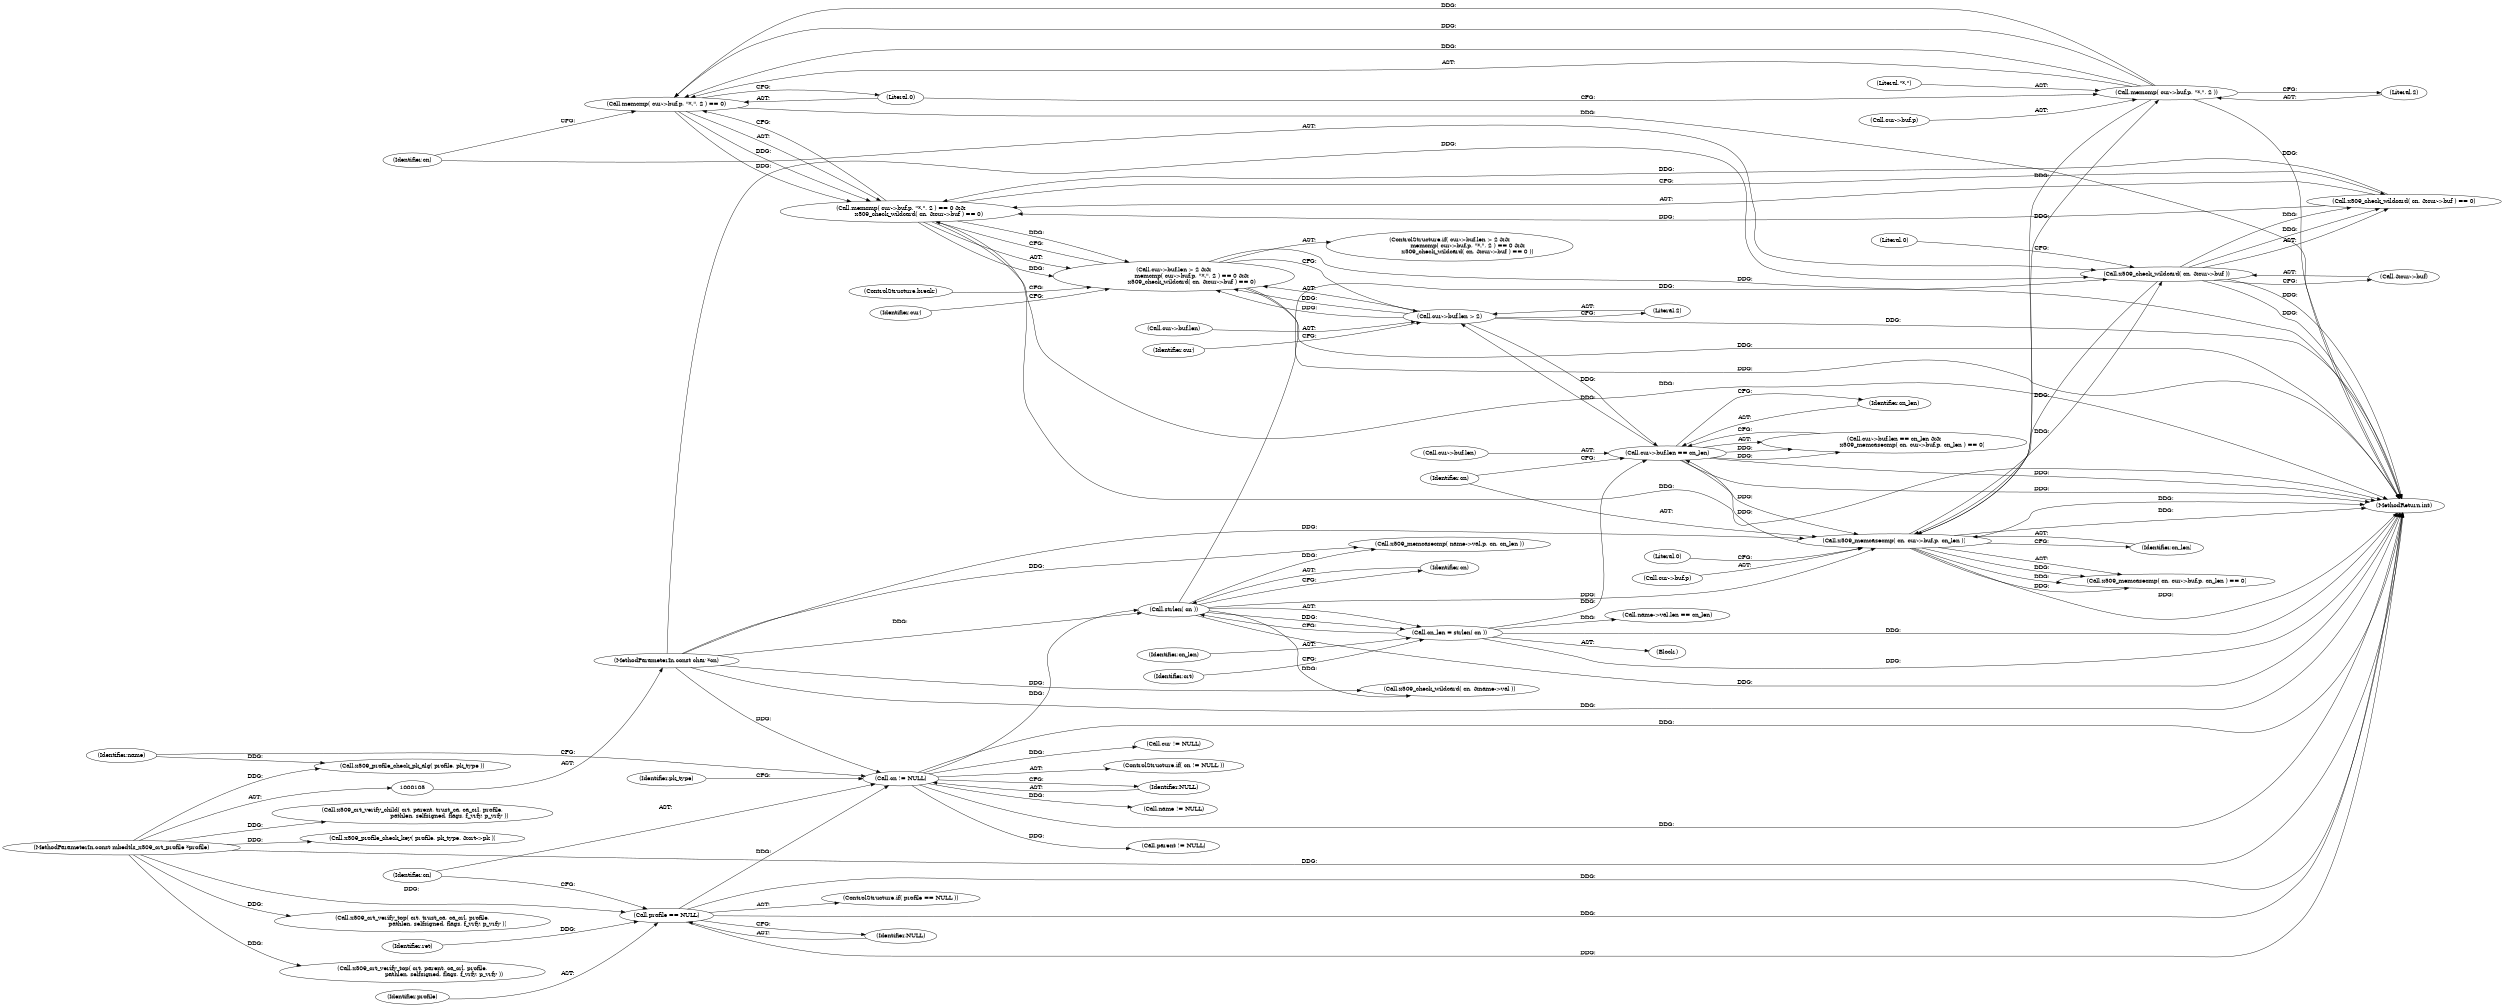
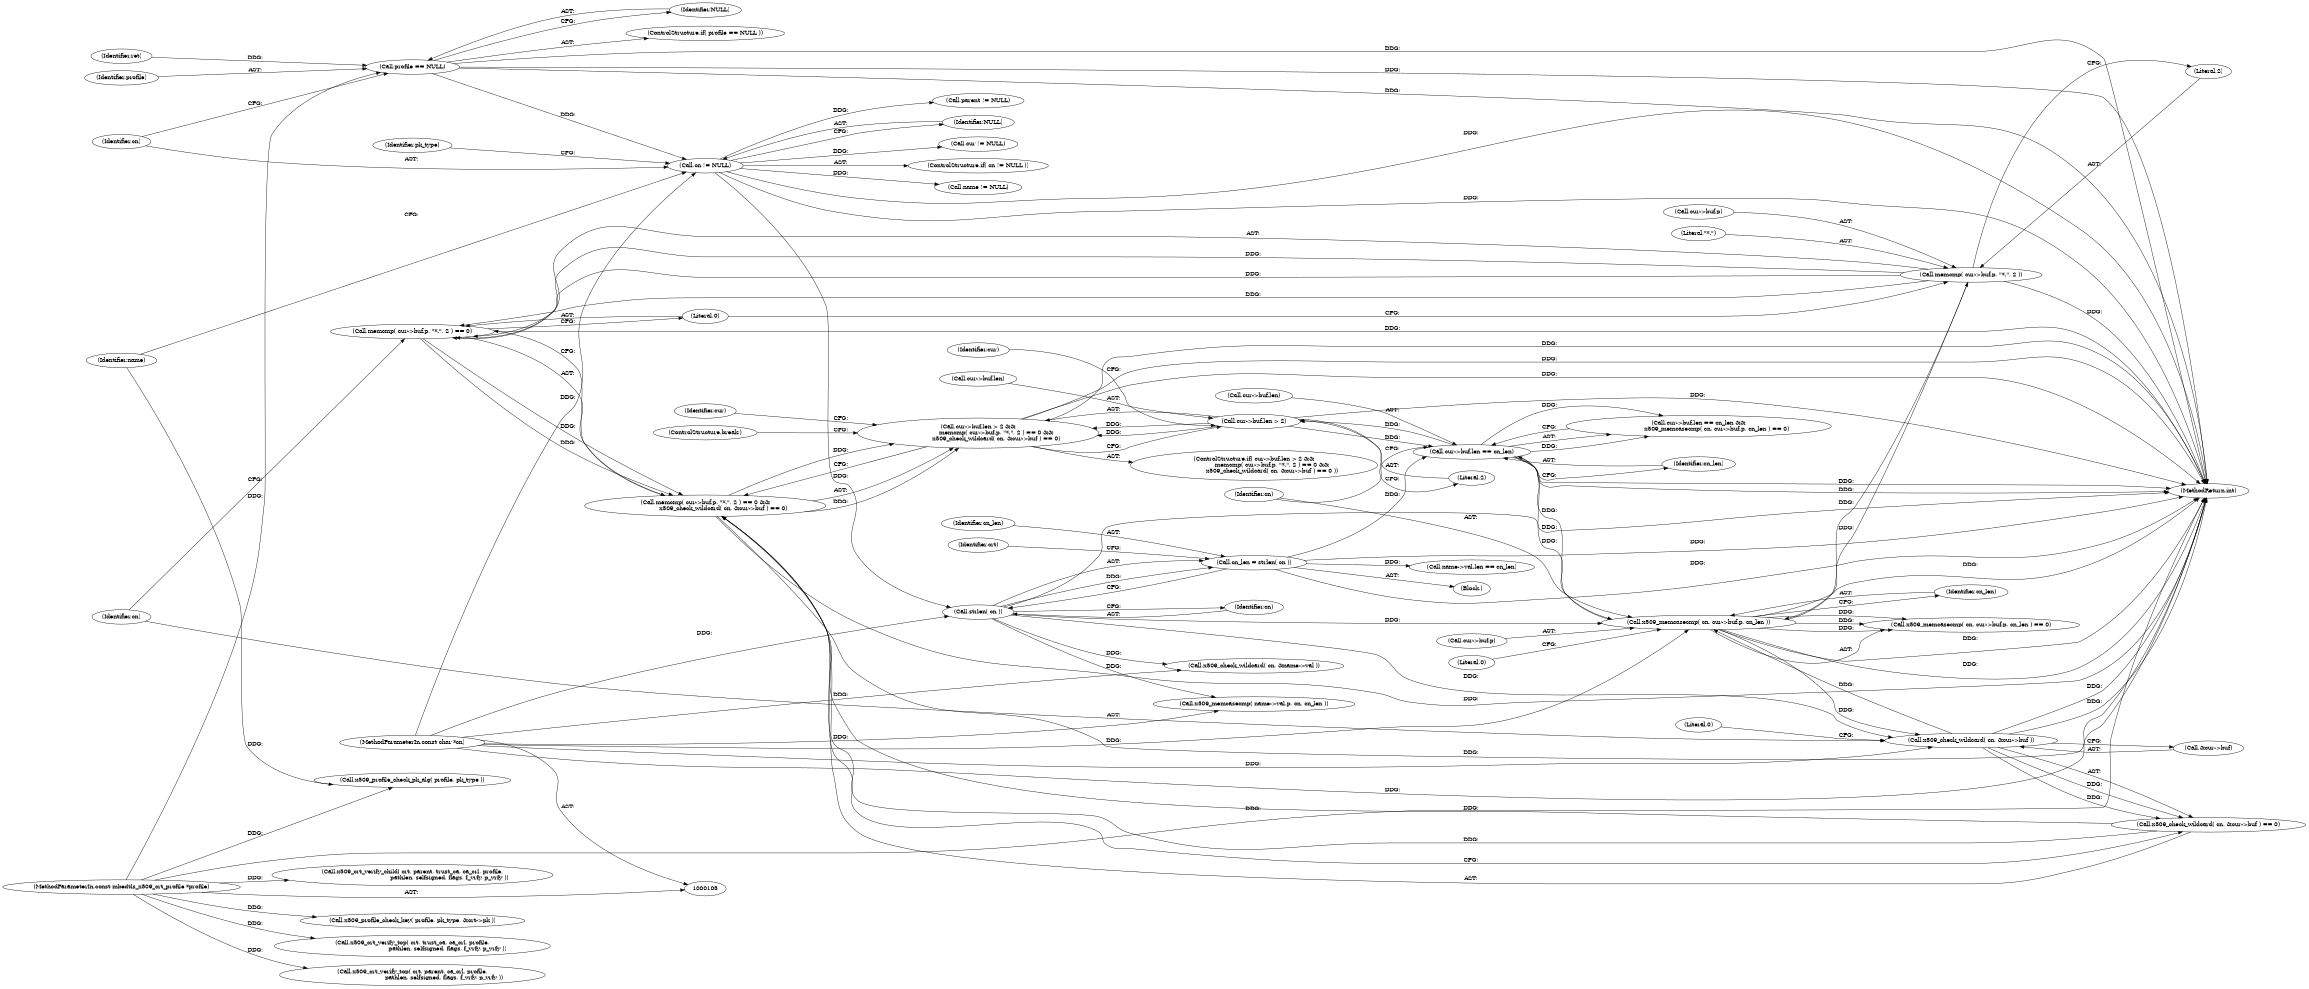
(568, 771) -> (568, 819)
